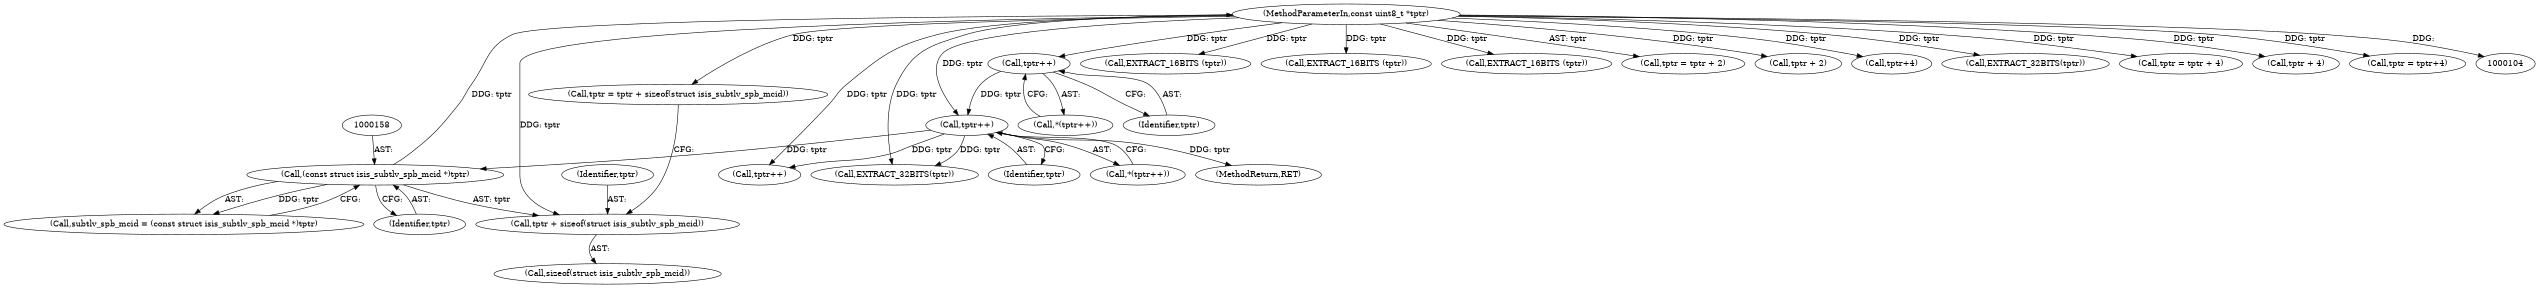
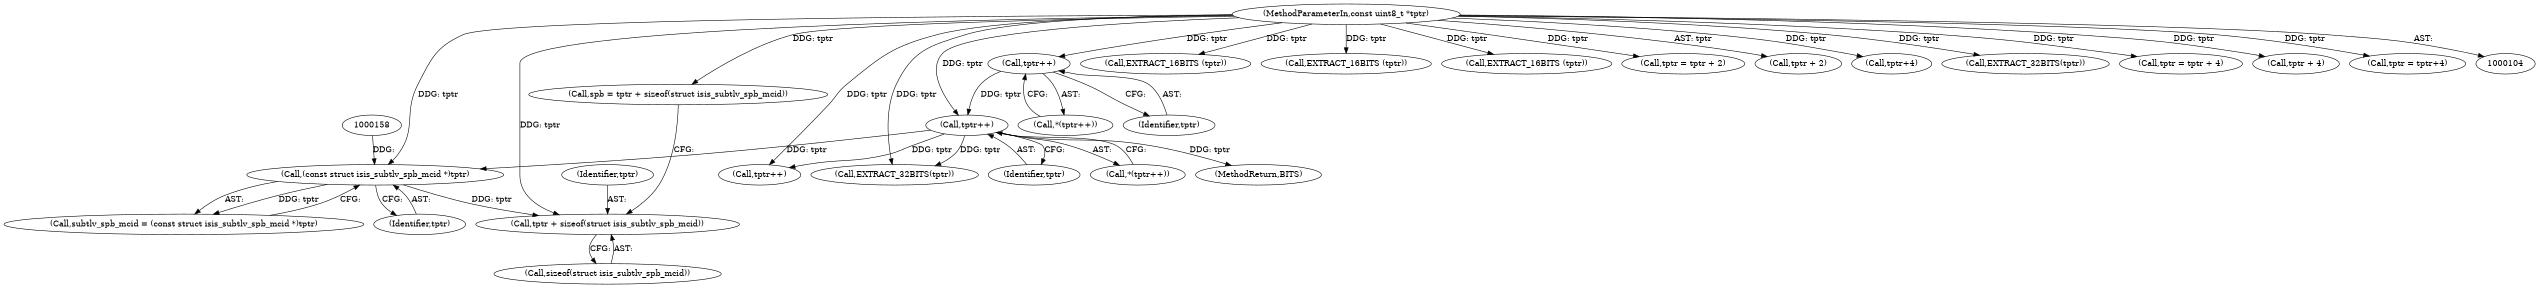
(780, 20) -> (772, 19)
(1568, 39) -> (1568, 39)
(1693, 39) -> (1693, 39)
(2425, 39) -> (2425, 39)
(678, 95) -> (678, 95)
(385, 150) -> (385, 150)
(1258, 175) -> (1258, 175)
(492, 200) -> (492, 200)
(602, 249) -> (602, 249)
none -> (613, 252)
